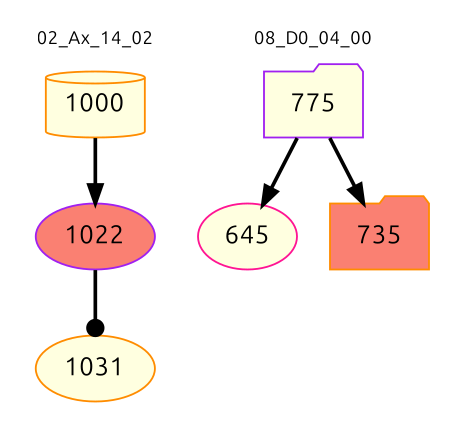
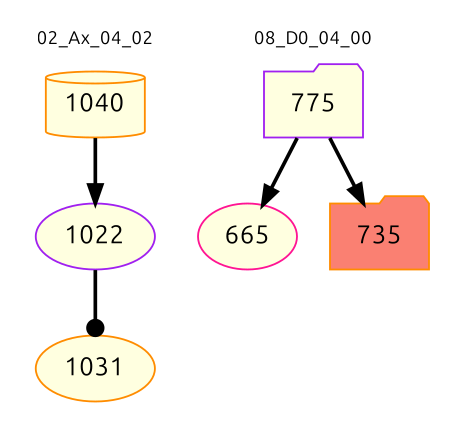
(95, 39) -> (95, 39)
(95, 104) -> (95, 104)
(95, 236) -> (95, 236)
(248, 236) -> (248, 236)
